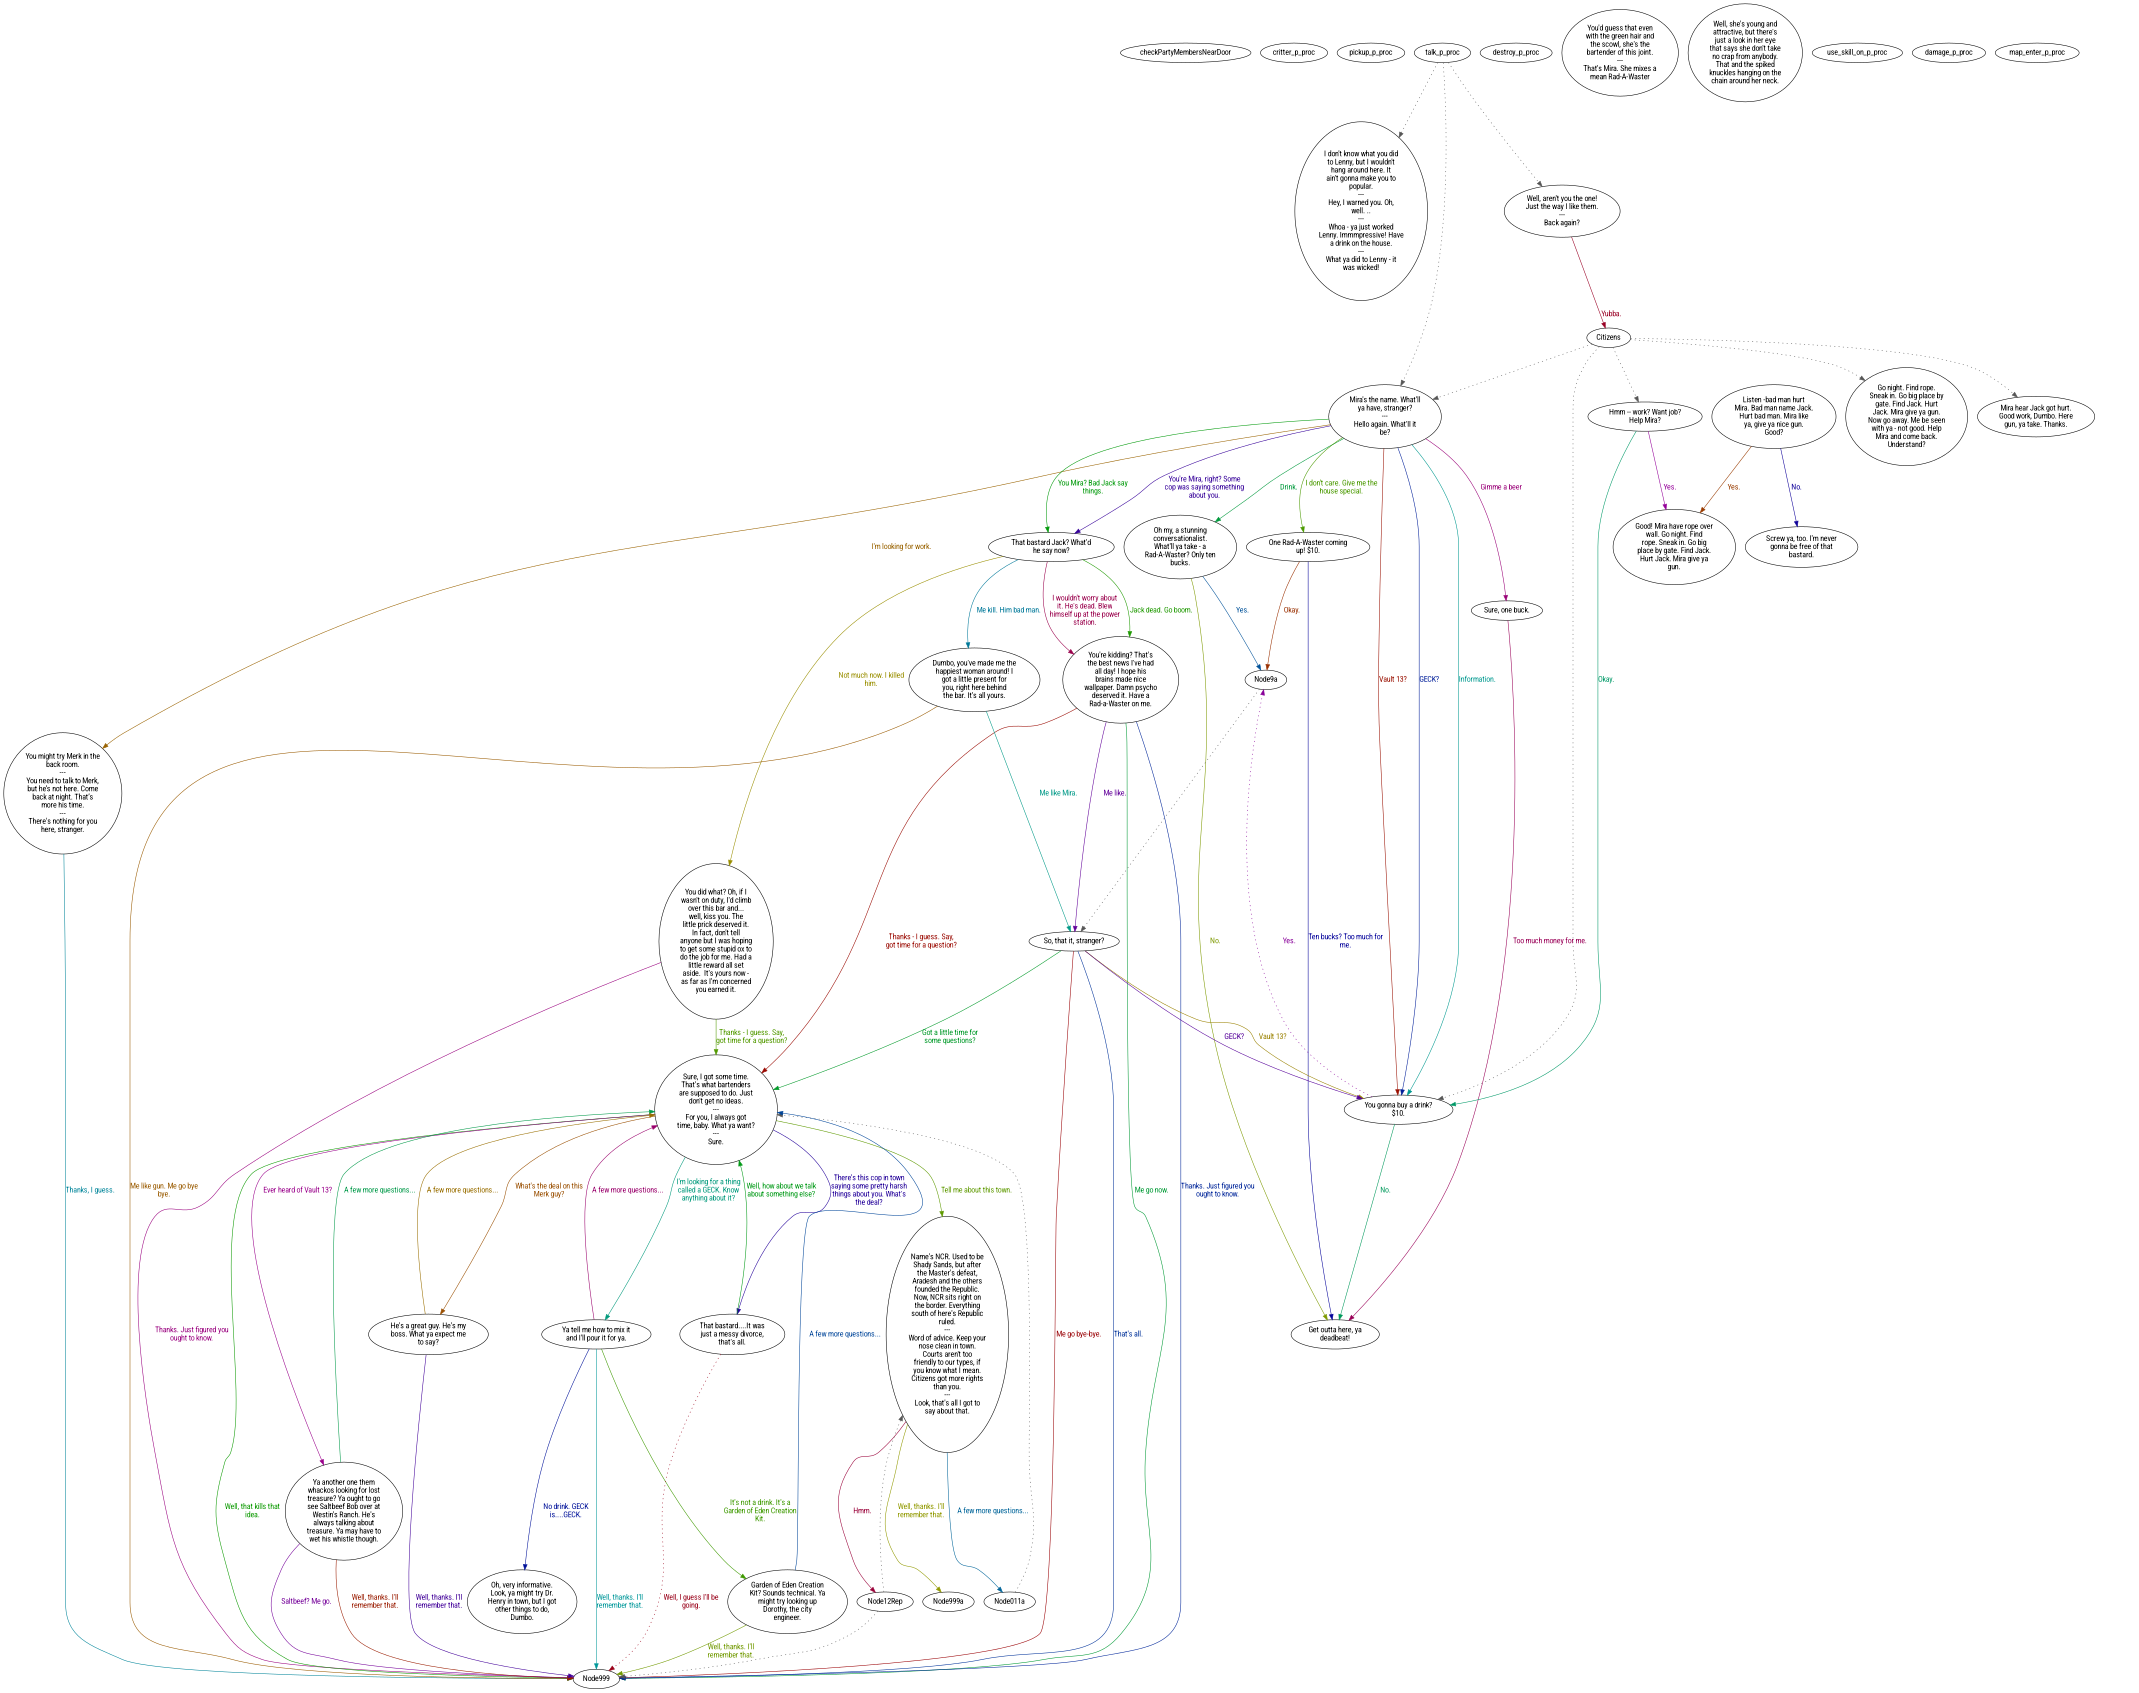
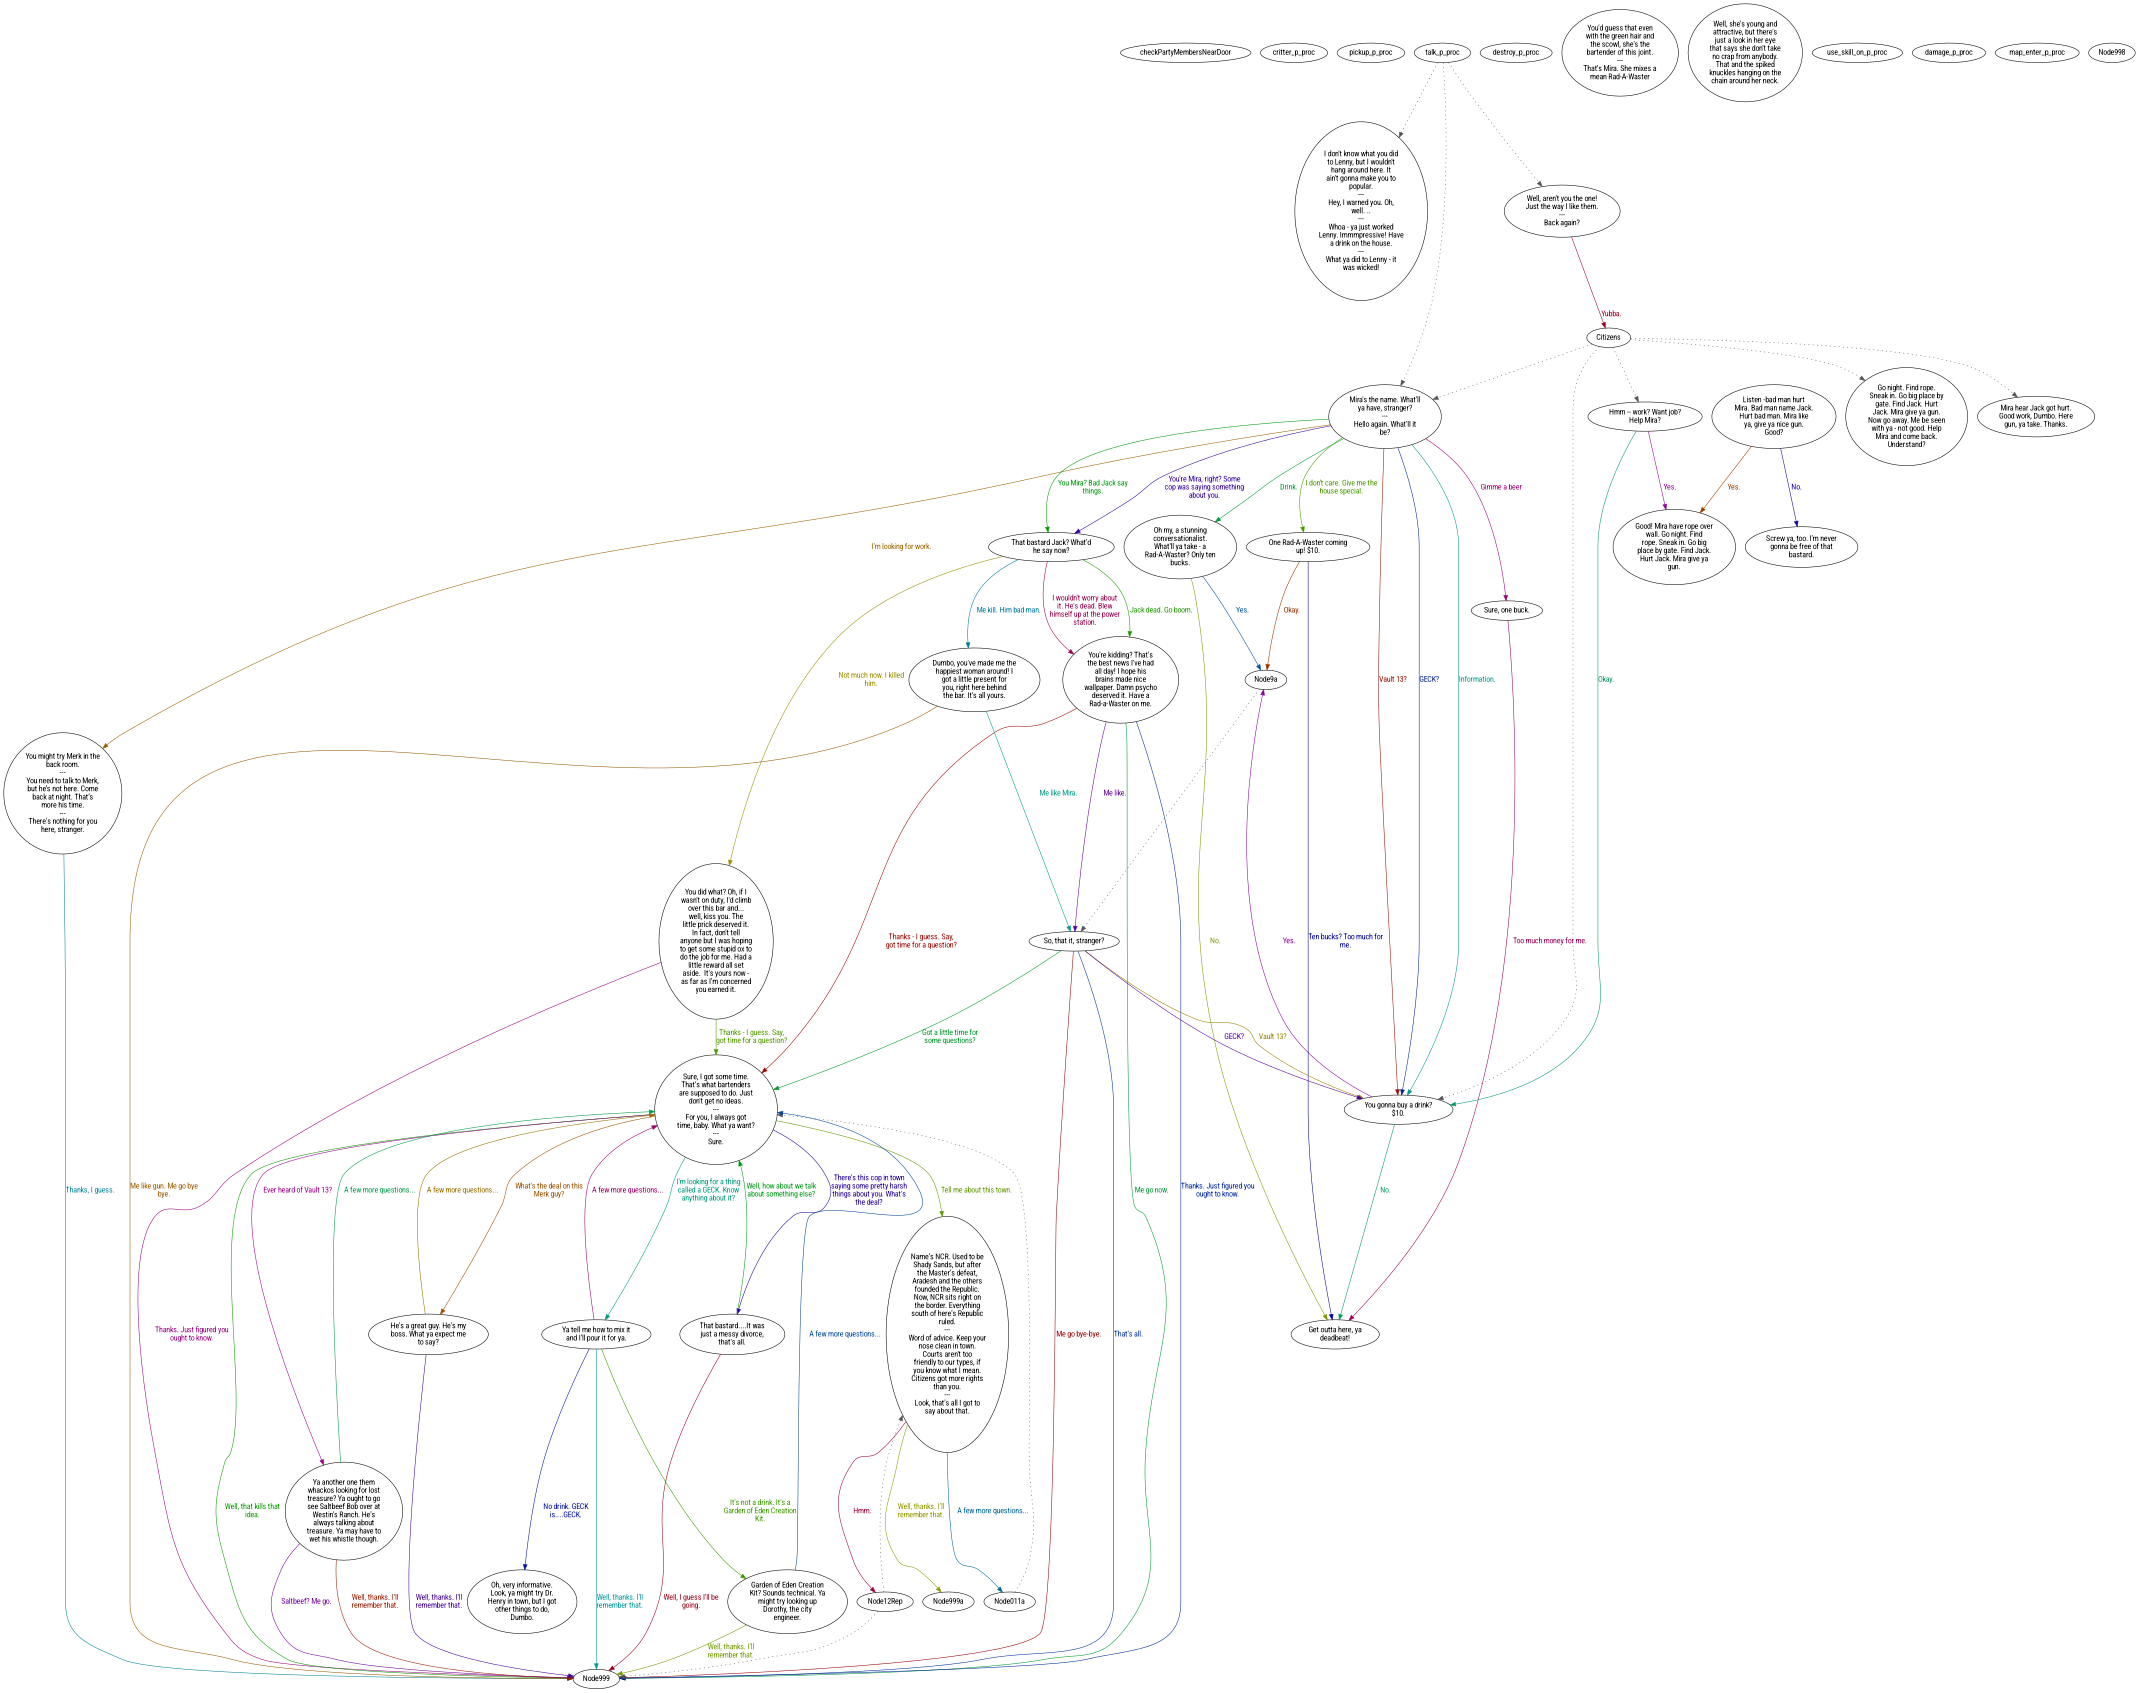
none -> (2112, 53)
(1252, 919) -> (1252, 919)
(662, 1513) -> (662, 1513)
